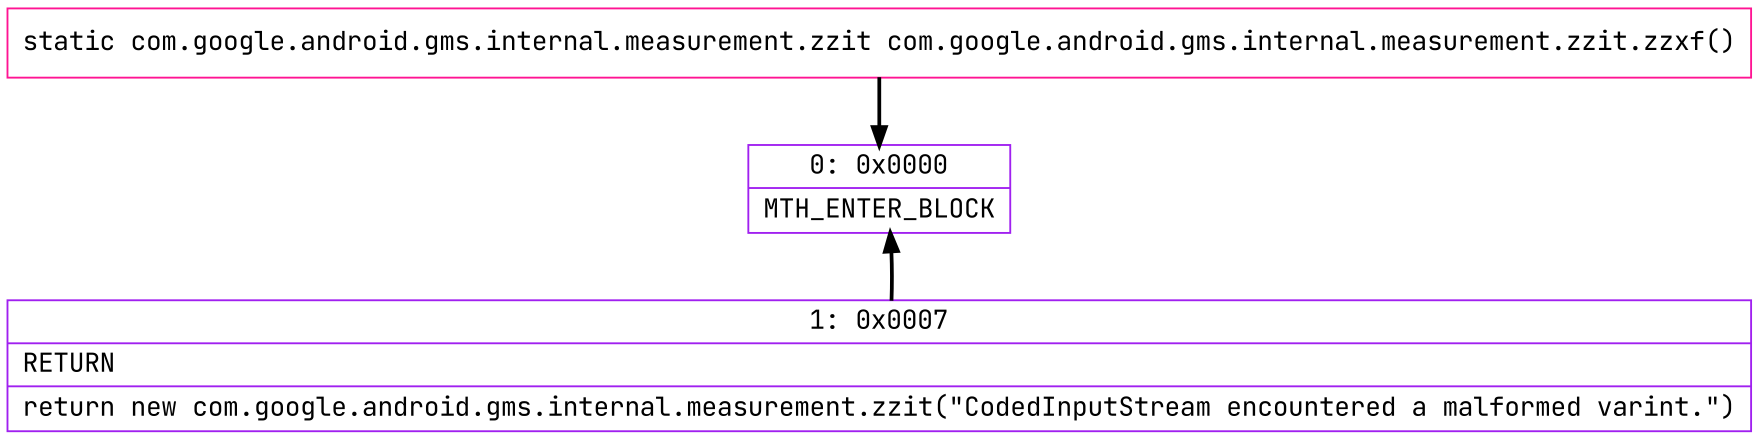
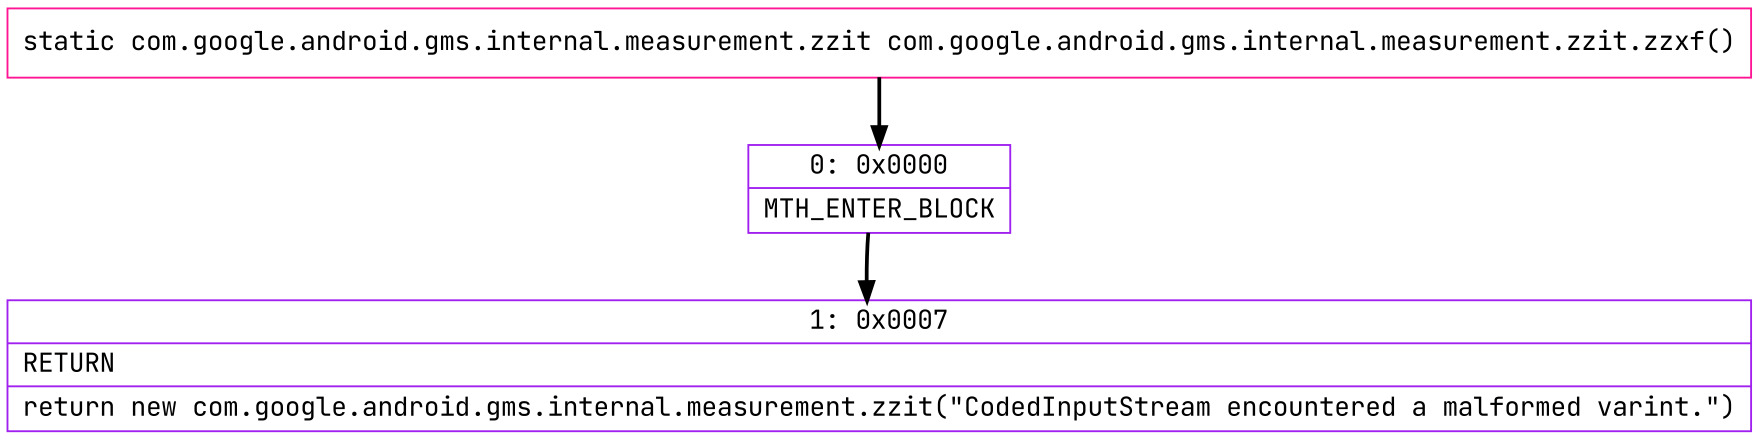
(892, 276) -> (867, 257)
